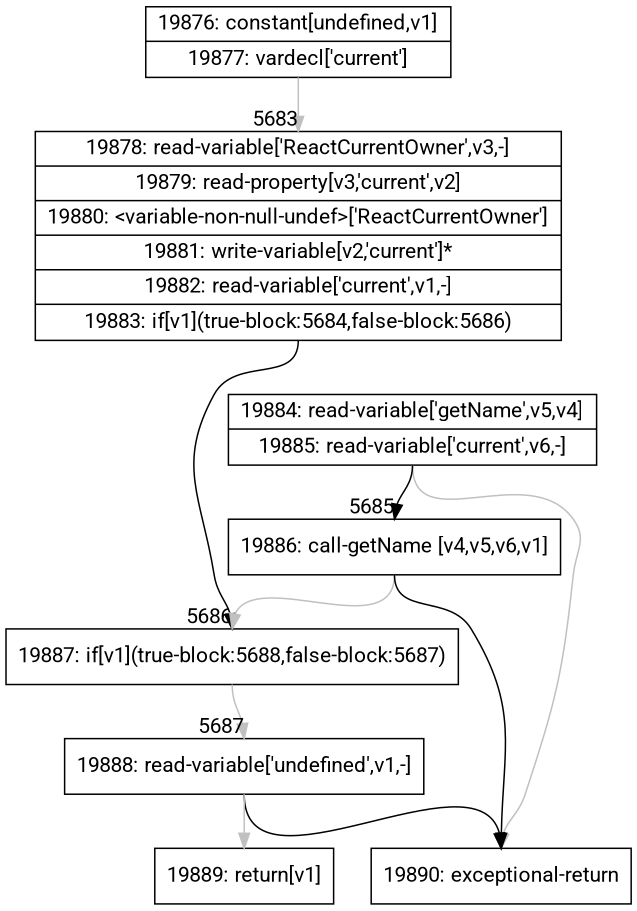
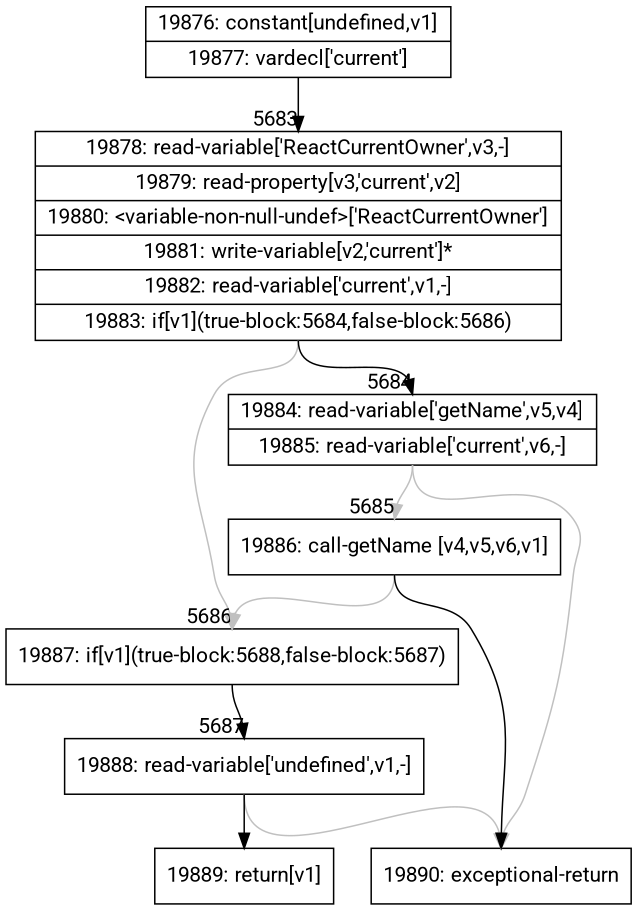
(298, 97) -> (298, 97)
none -> (348, 368)
(195, 451) -> (195, 451)
(407, 485) -> (407, 485)
(235, 705) -> (235, 705)
(244, 823) -> (244, 823)
(365, 823) -> (365, 823)
